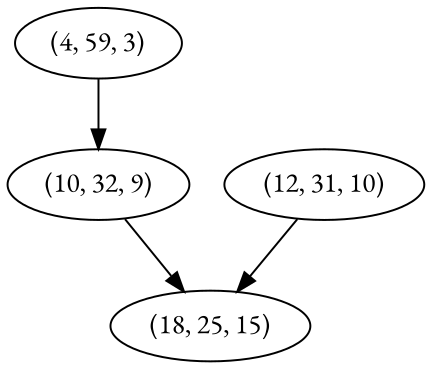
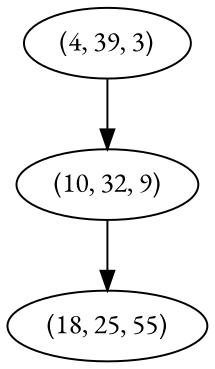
(98, 43) -> (107, 43)
(324, 185) -> none
(210, 326) -> (107, 326)
